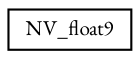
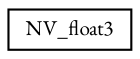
(70, 30) -> (70, 30)
